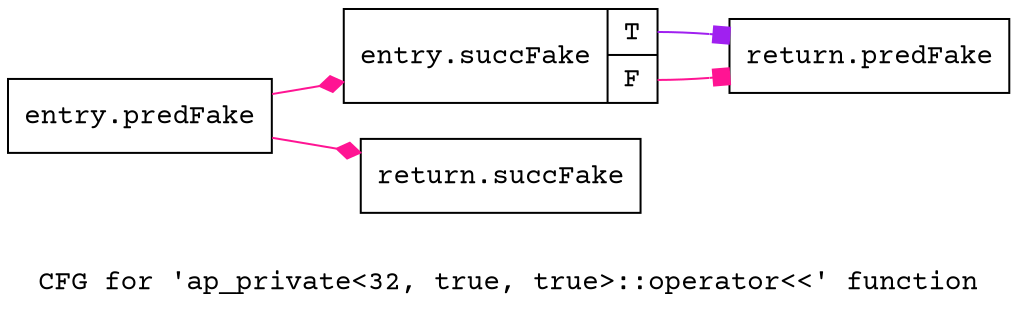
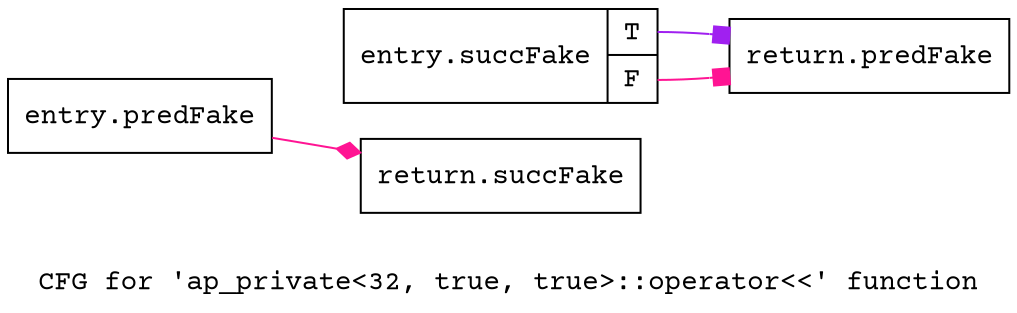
(296, 90) -> none
